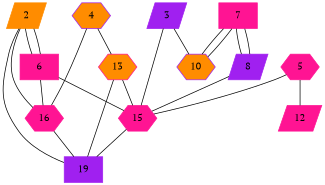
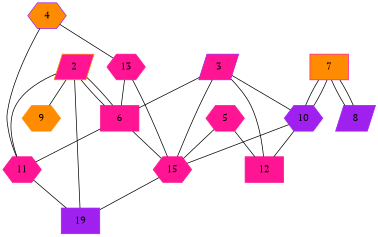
(26, 16) -> (74, 67)
(167, 16) -> (219, 67)
(238, 16) -> (329, 67)
(118, 67) -> (126, 67)
(196, 67) -> (304, 118)
none -> (169, 93)
(191, 94) -> (238, 144)
none -> (255, 115)
none -> (41, 118)
(44, 118) -> (22, 170)
(101, 118) -> (123, 93)
(300, 118) -> (264, 170)
none -> (284, 144)
